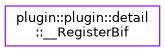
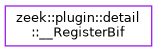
(82, 26) -> (79, 26)
